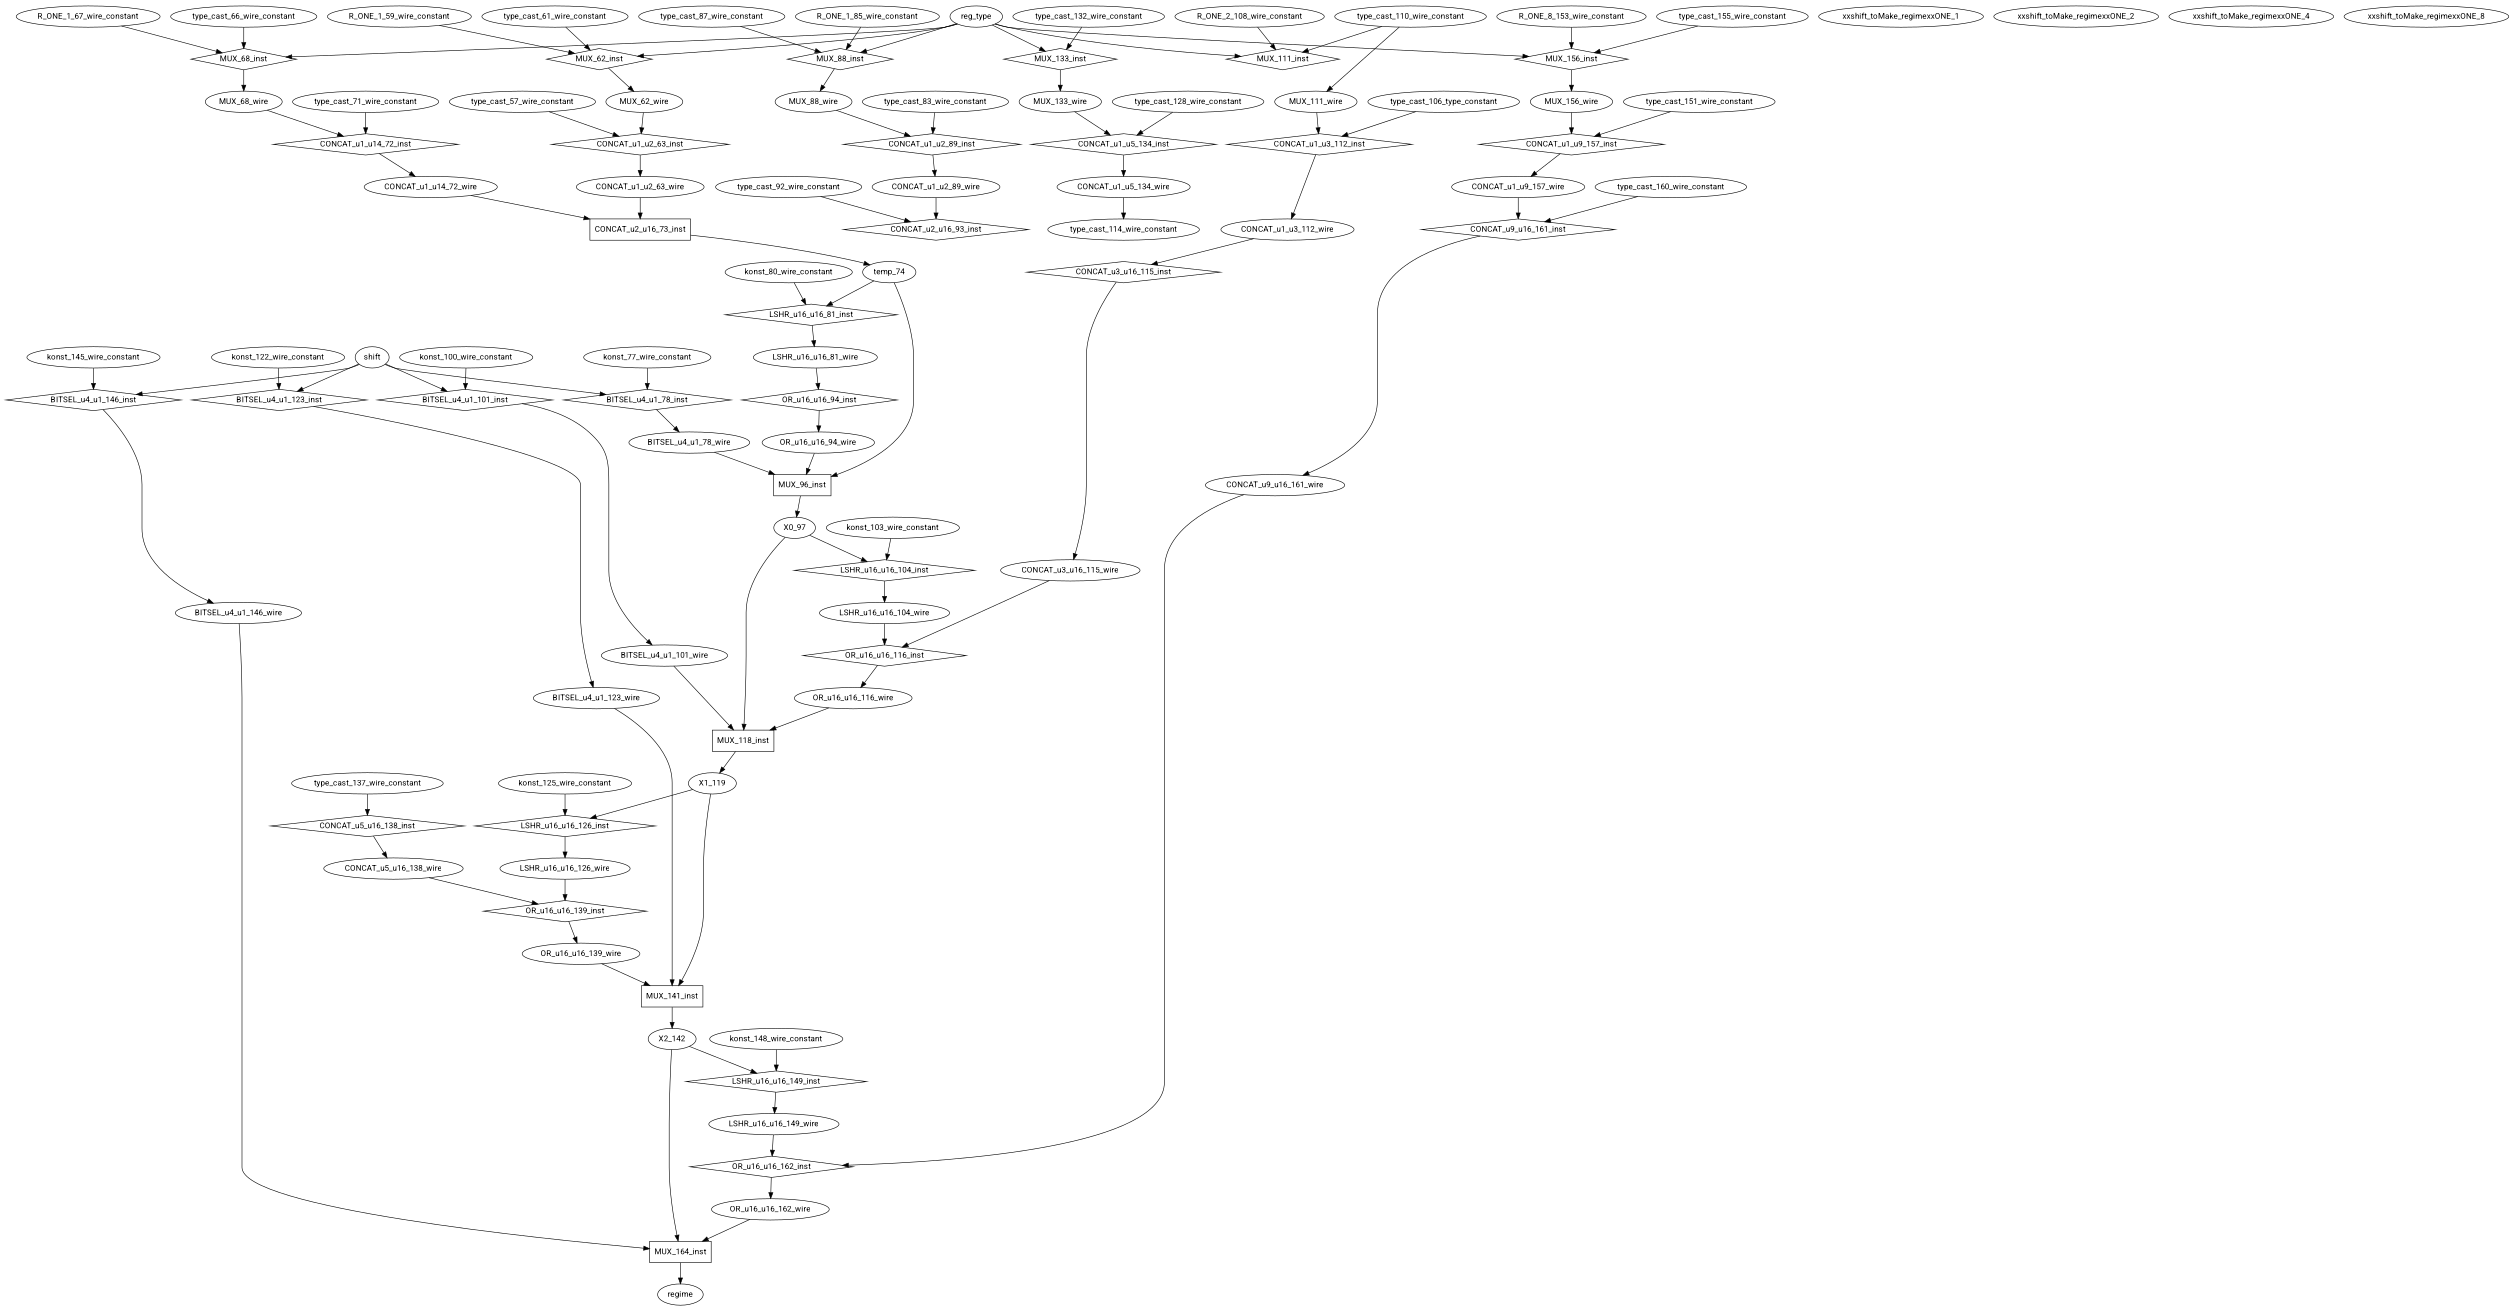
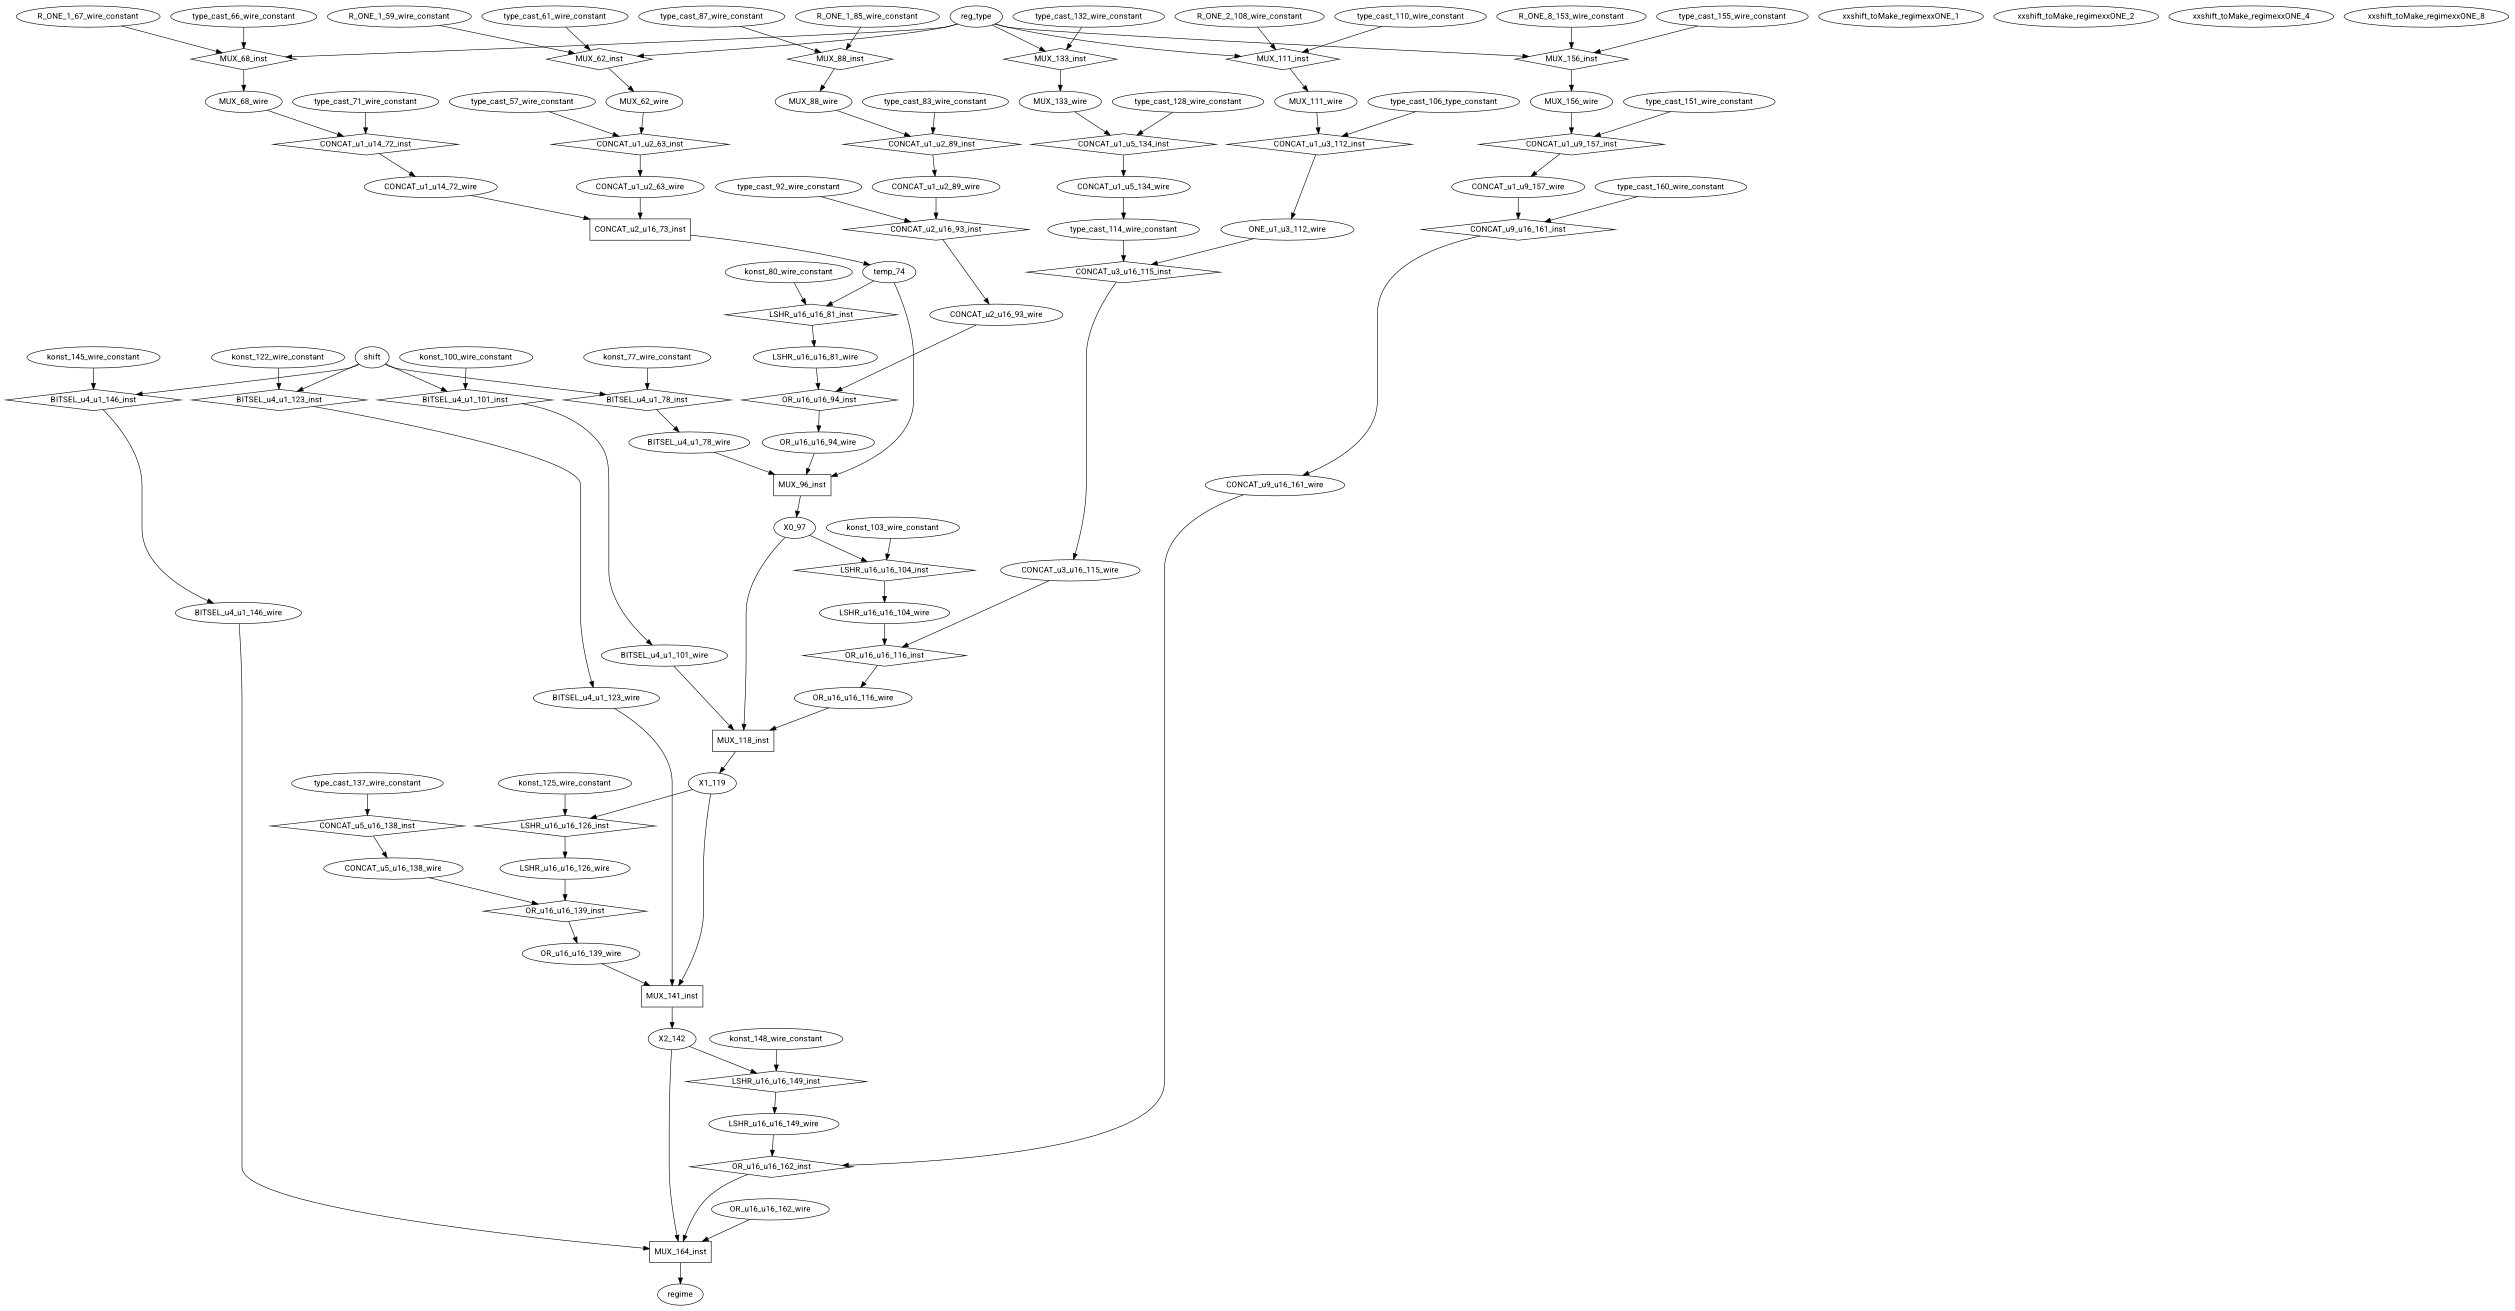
(911, 37) -> none
(1365, 57) -> (1297, 78)
(1287, 230) -> (1287, 230)
none -> (1124, 248)
none -> (996, 315)
(771, 1185) -> (709, 1197)
